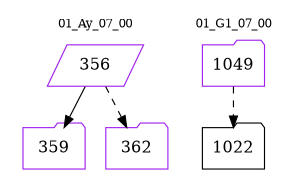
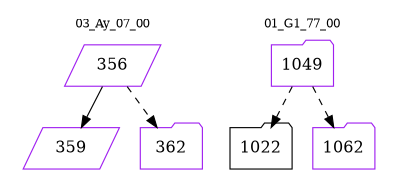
(95, 25) -> (113, 25)
(234, 25) -> (302, 25)
(54, 148) -> (71, 148)
none -> (344, 148)
